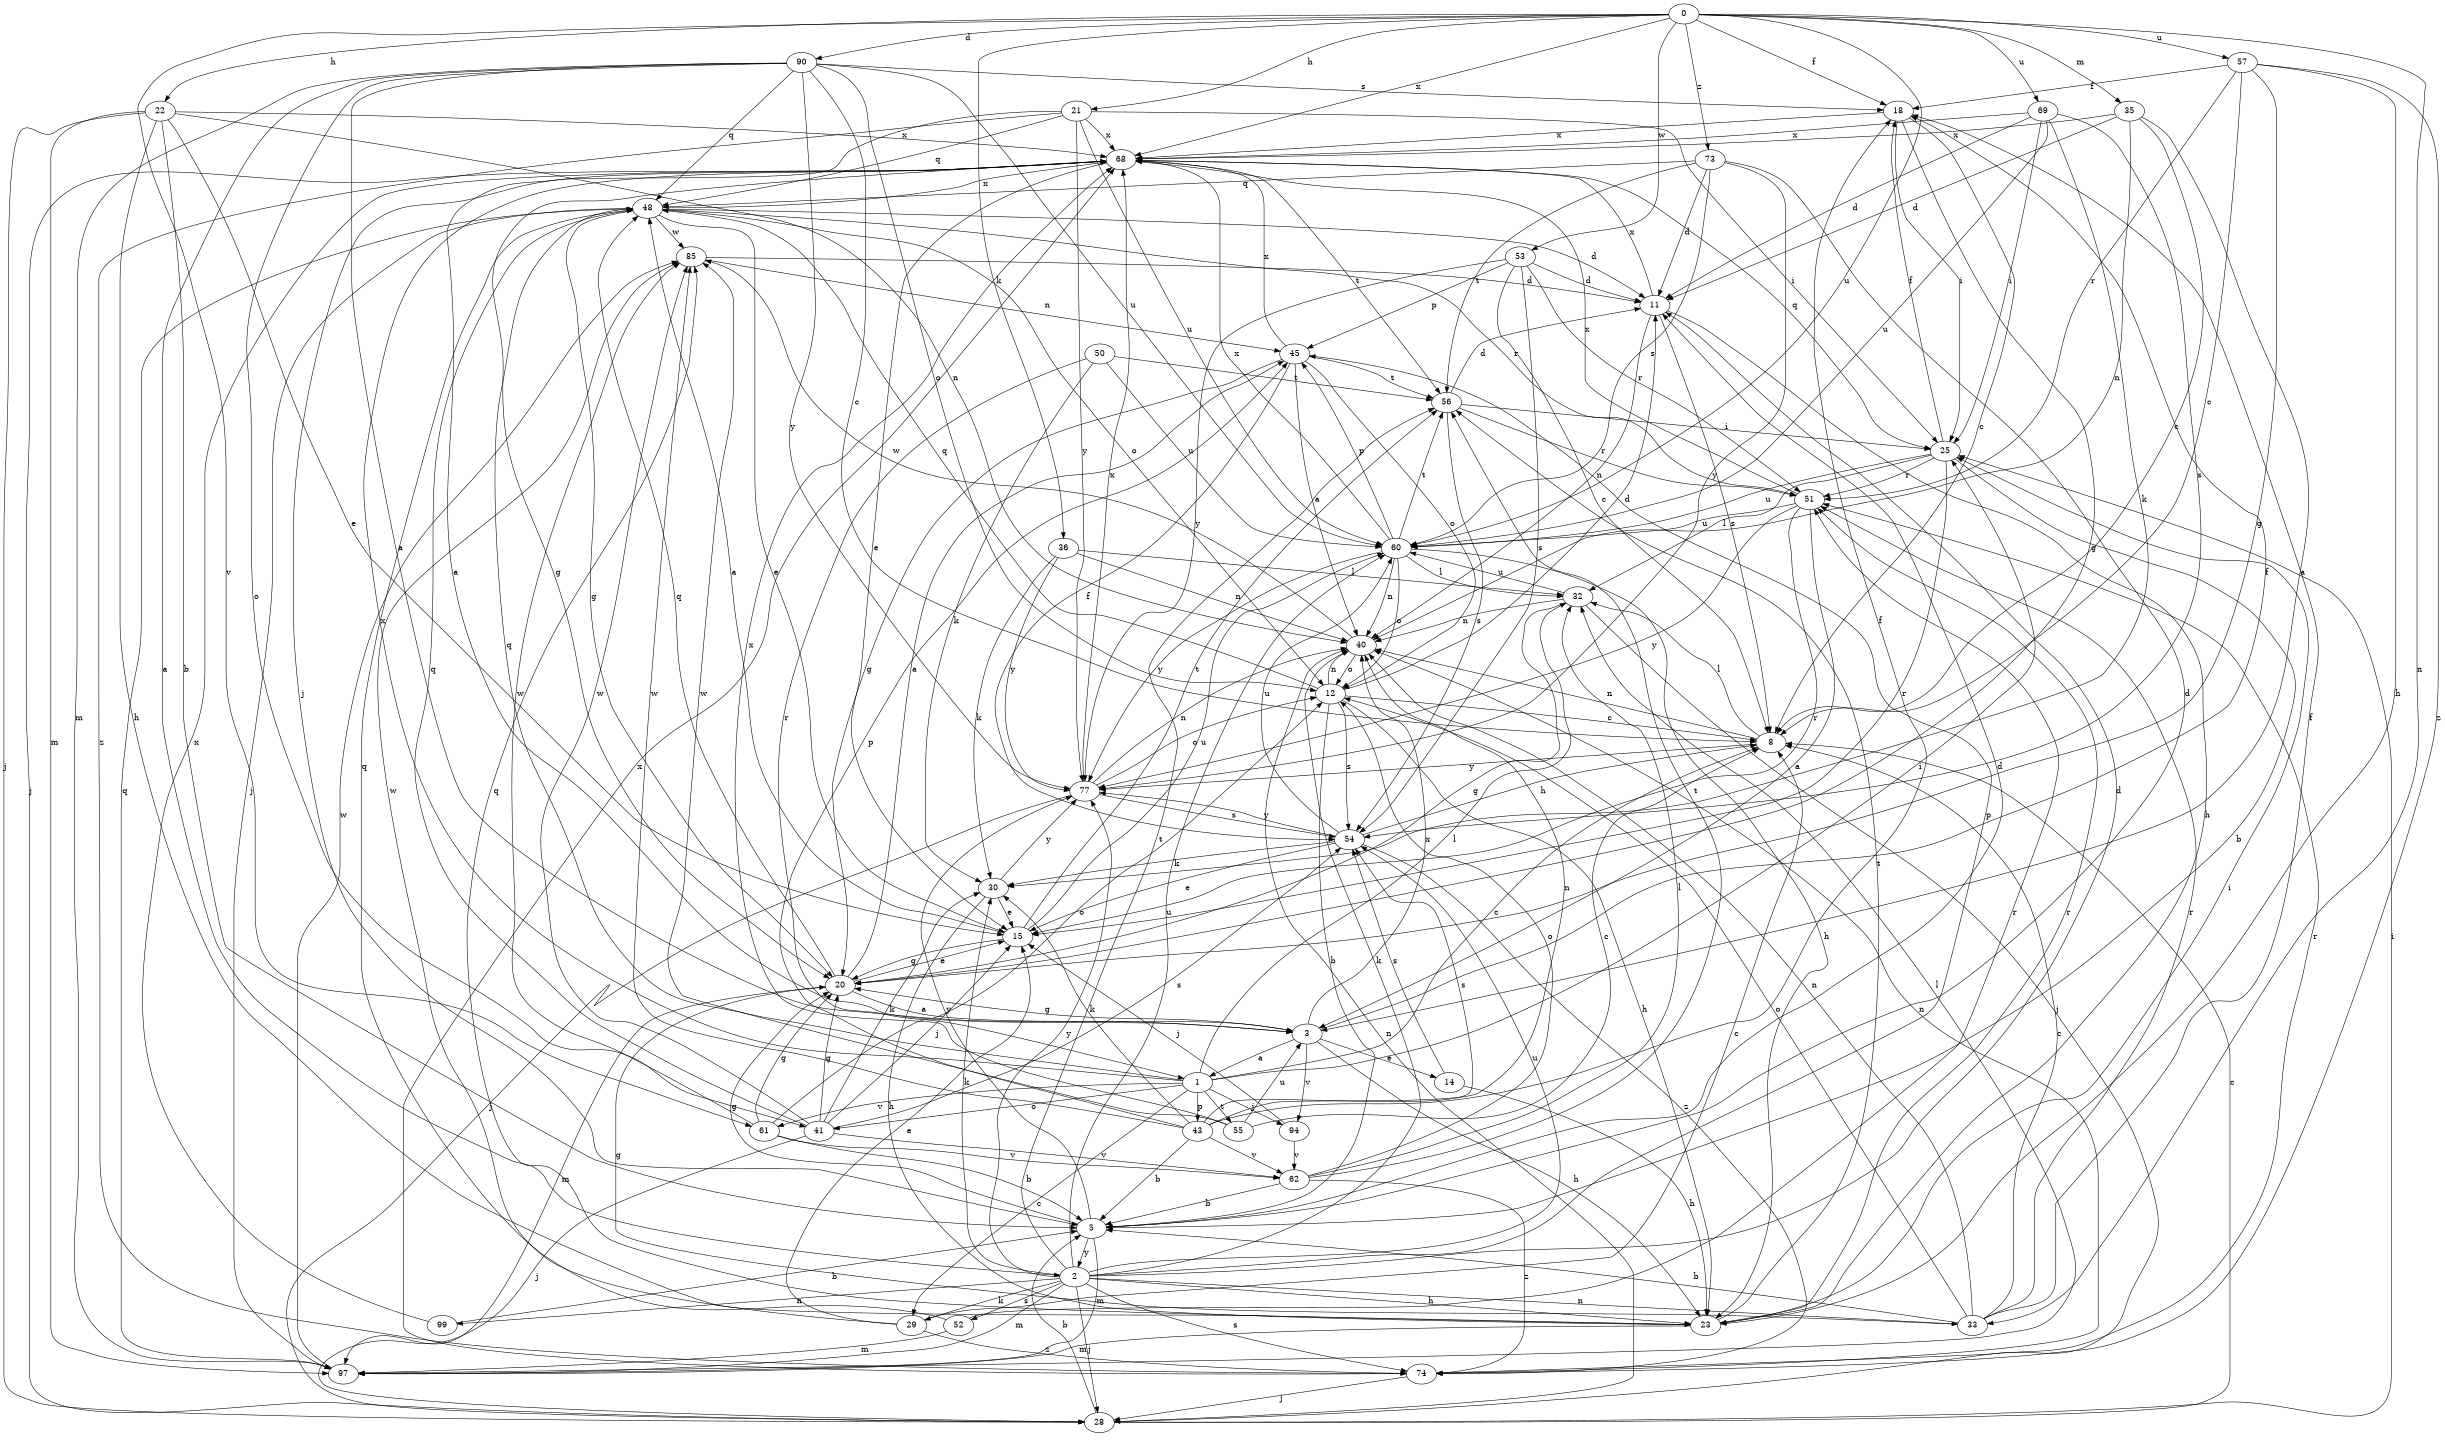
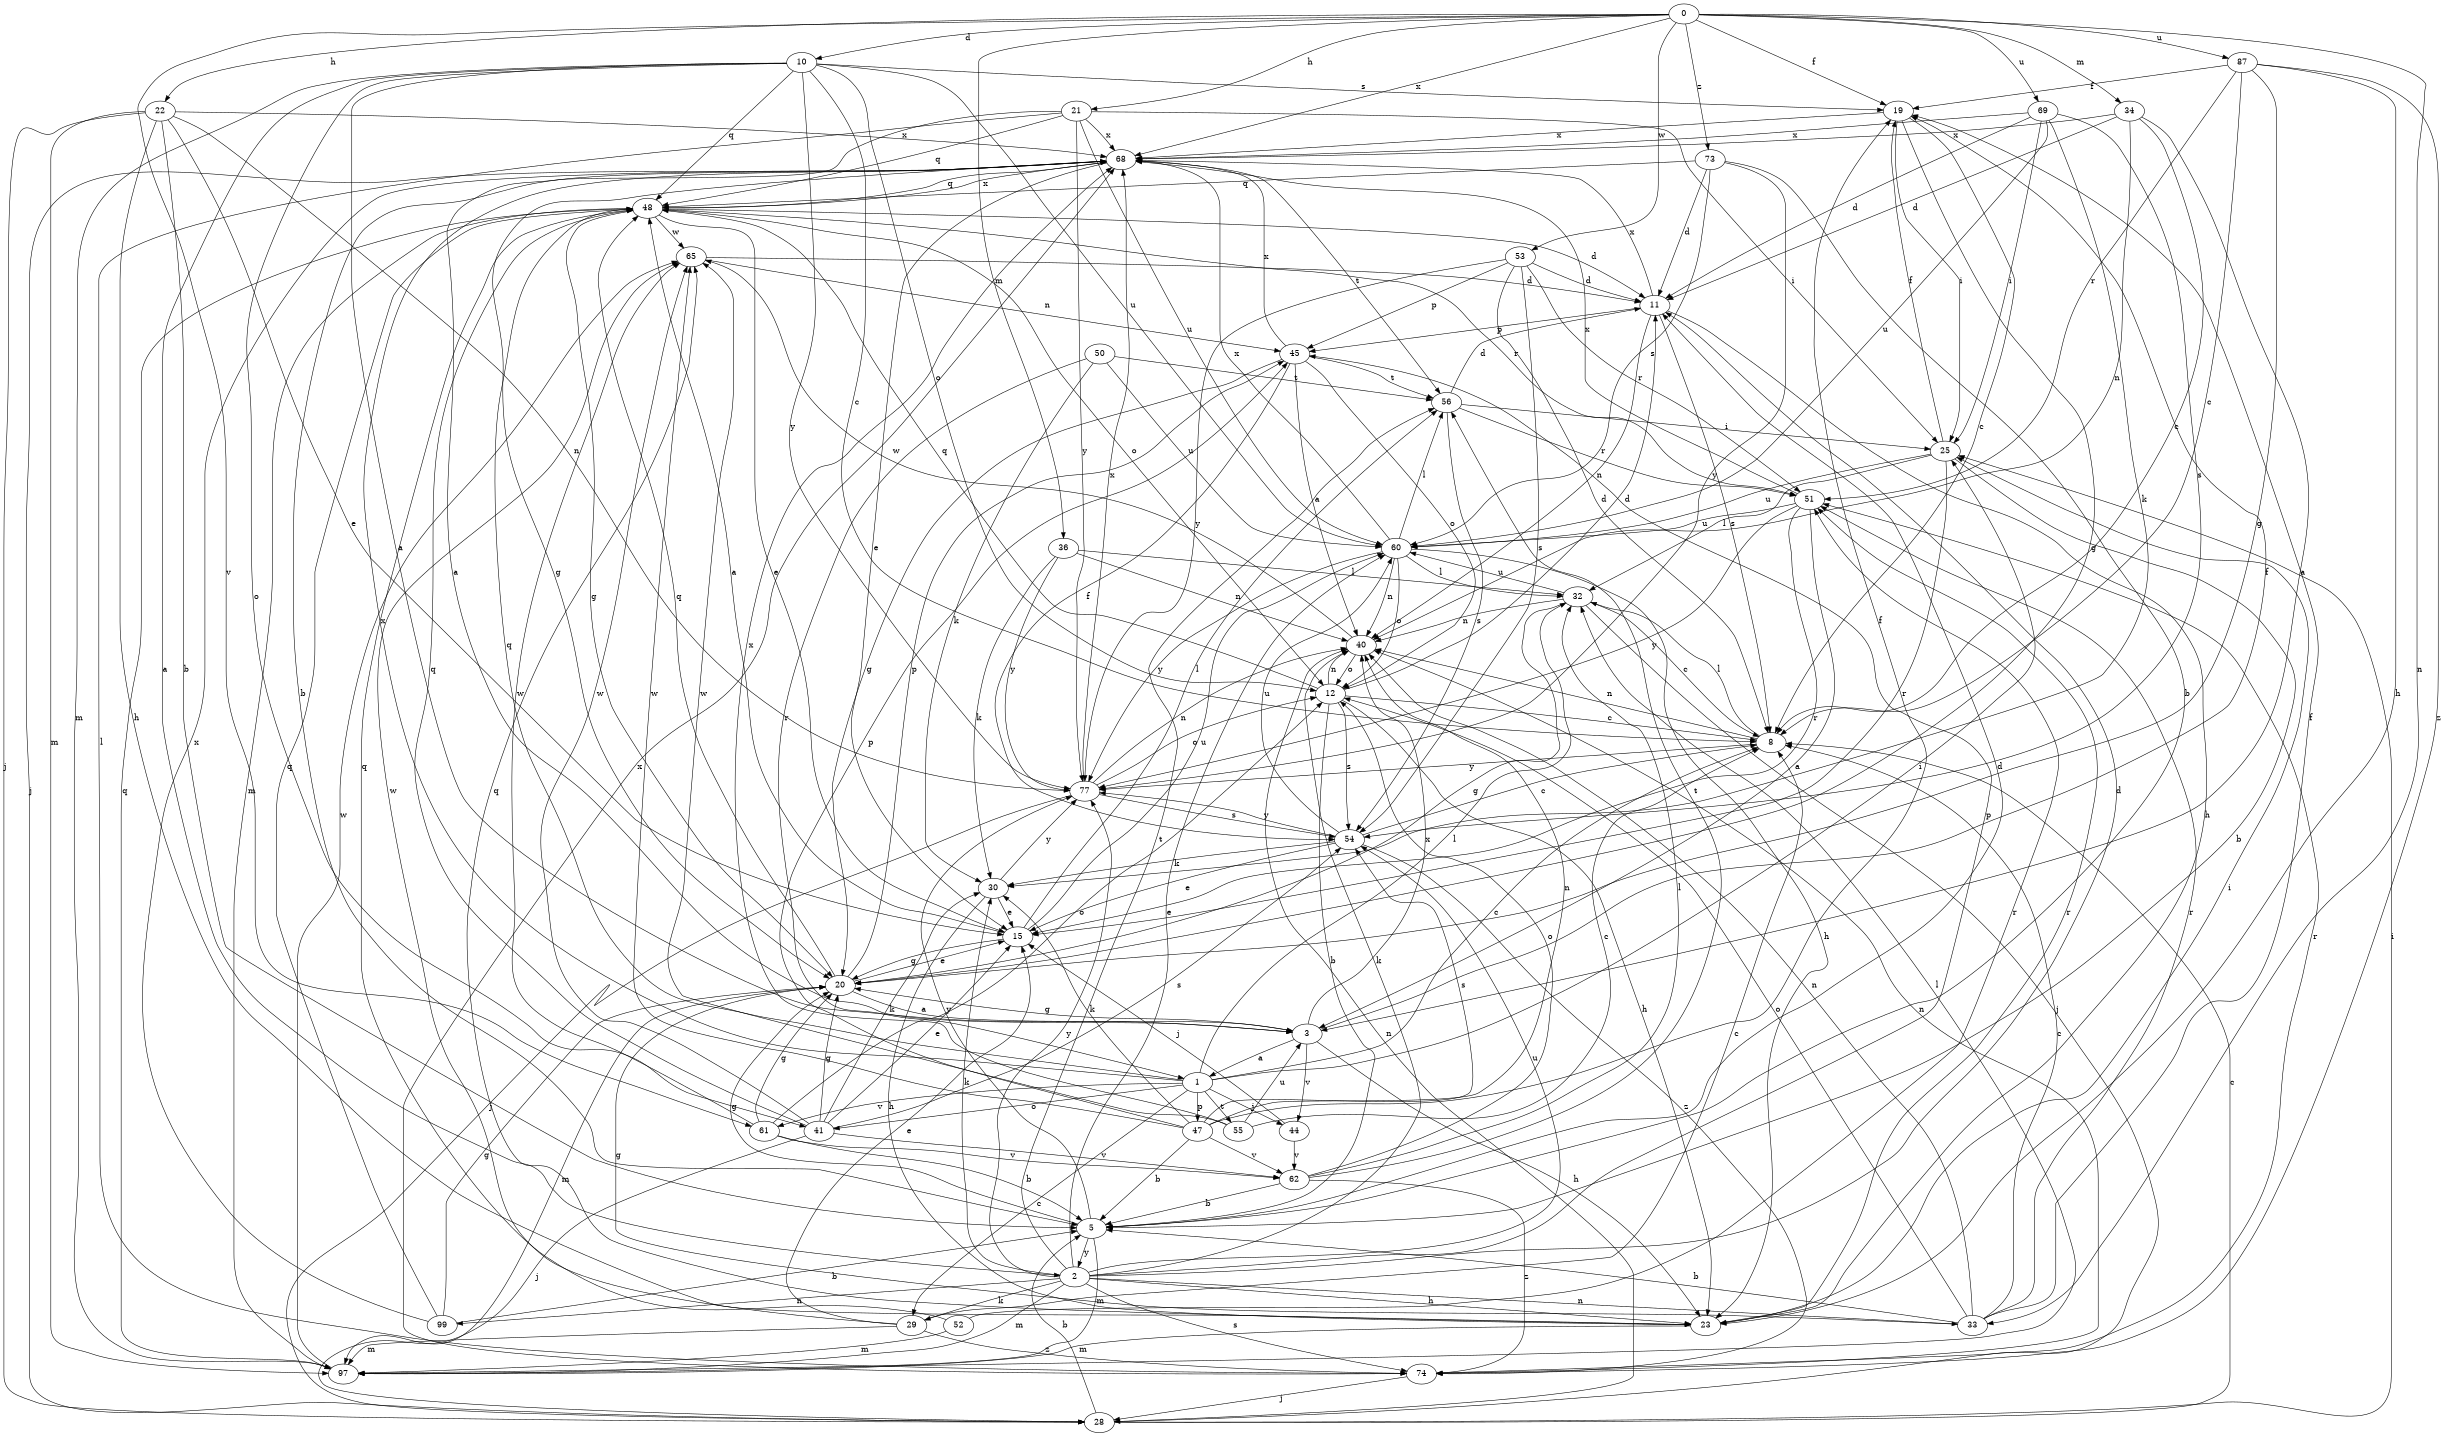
(802, 63) -> (802, 63)
(2242, 63) -> (2242, 63)
(1898, 111) -> (1898, 111)
(2129, 111) -> (2129, 111)
(1605, 183) -> (900, 192)
(1525, 229) -> none
(845, 249) -> (600, 501)
(691, 257) -> (691, 257)
(999, 281) -> (999, 281)
(1822, 309) -> none
(1354, 451) -> (1486, 328)
(1424, 475) -> (1424, 475)
(1883, 481) -> none
(1604, 500) -> (1604, 500)
none -> (1675, 665)
(915, 670) -> (915, 670)
(1197, 670) -> (1197, 670)
none -> (311, 688)
(303, 694) -> (303, 694)
(2188, 694) -> (2188, 694)
(102, 743) -> (102, 743)
(252, 791) -> (252, 791)
(1543, 791) -> (1543, 791)
(1873, 819) -> none
(1169, 913) -> (1169, 913)
(938, 1034) -> (938, 1034)
none -> (556, 1068)
(1449, 1083) -> none
(1198, 1131) -> (1198, 1131)
(1294, 1131) -> (1294, 1131)
(1019, 1300) -> none
none -> (621, 1334)
(1087, 1350) -> none
